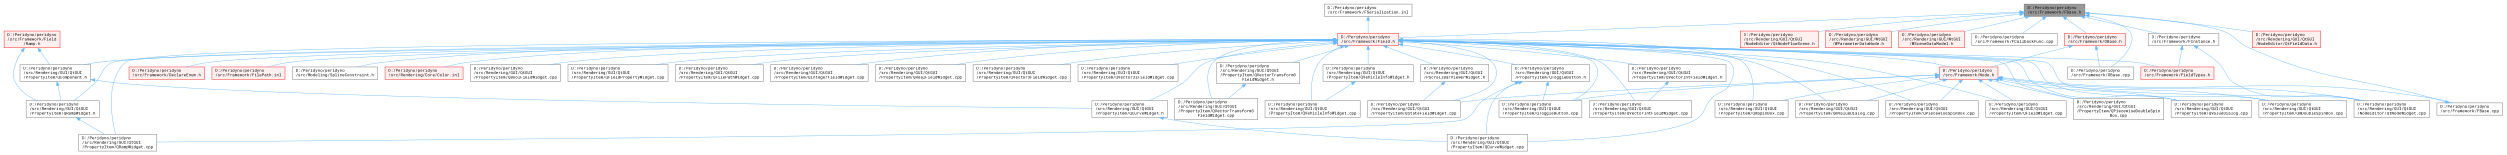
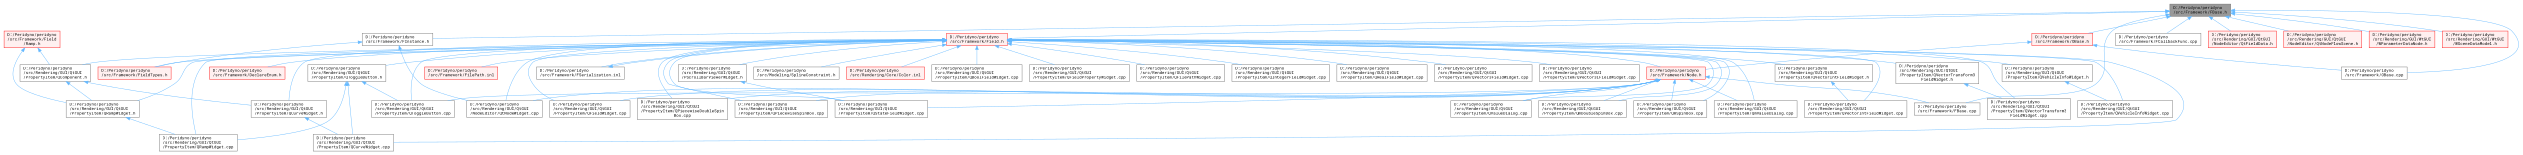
none -> (771, 48)
(2265, 54) -> (2088, 88)
